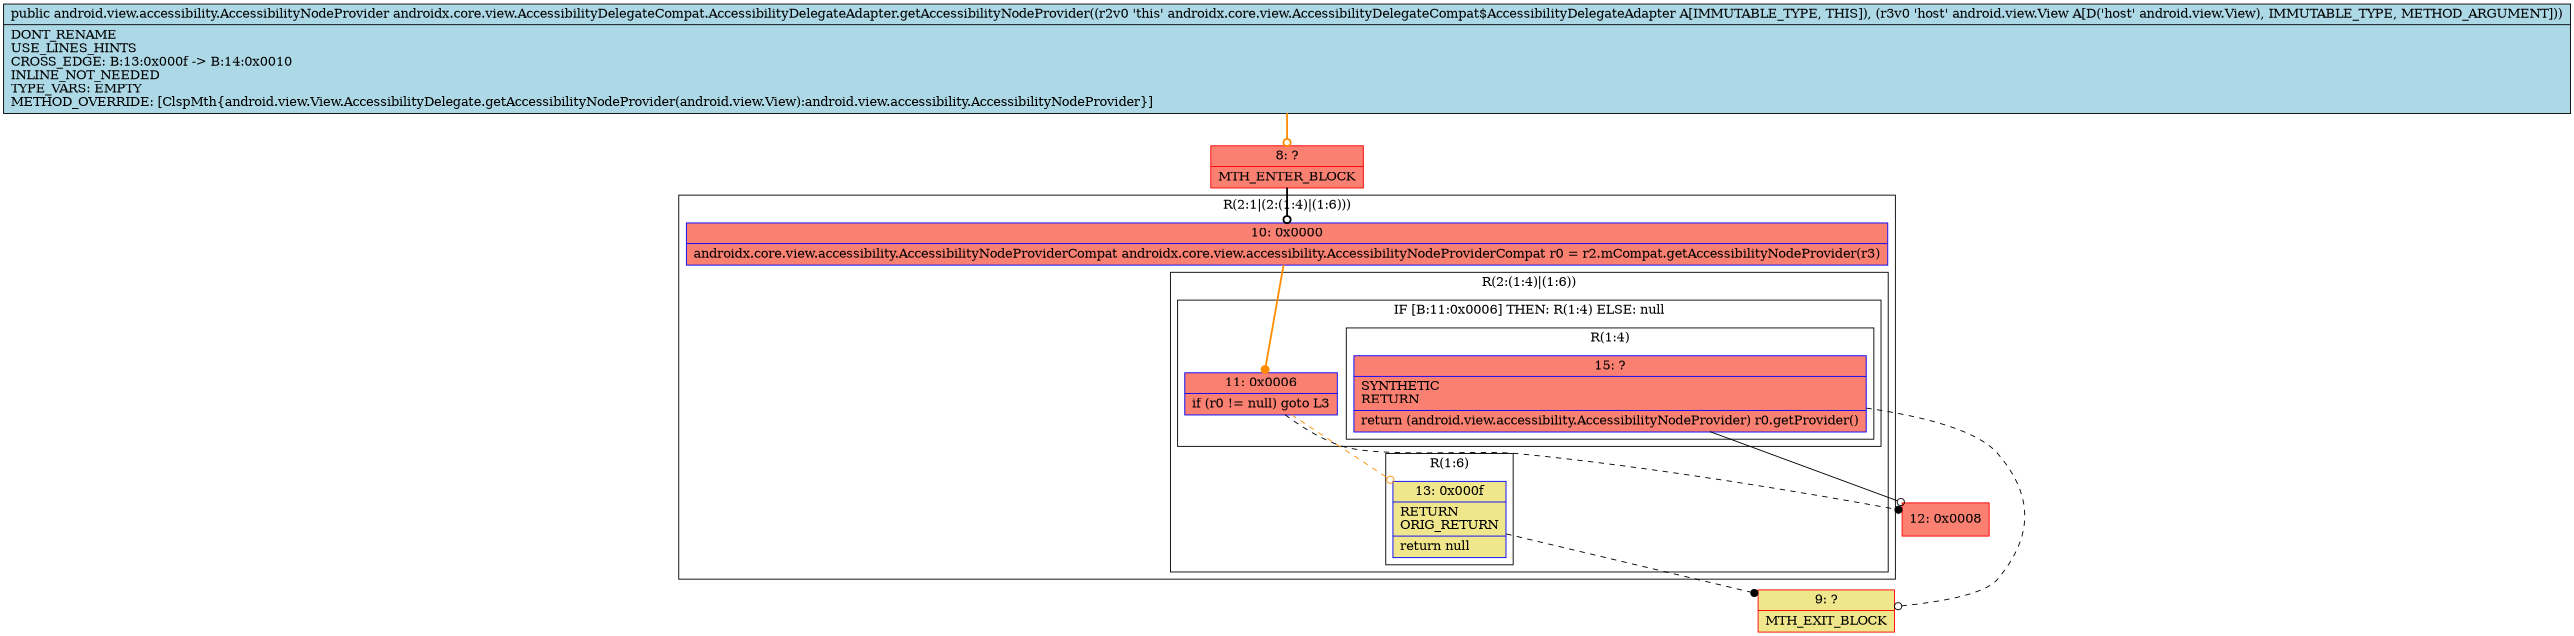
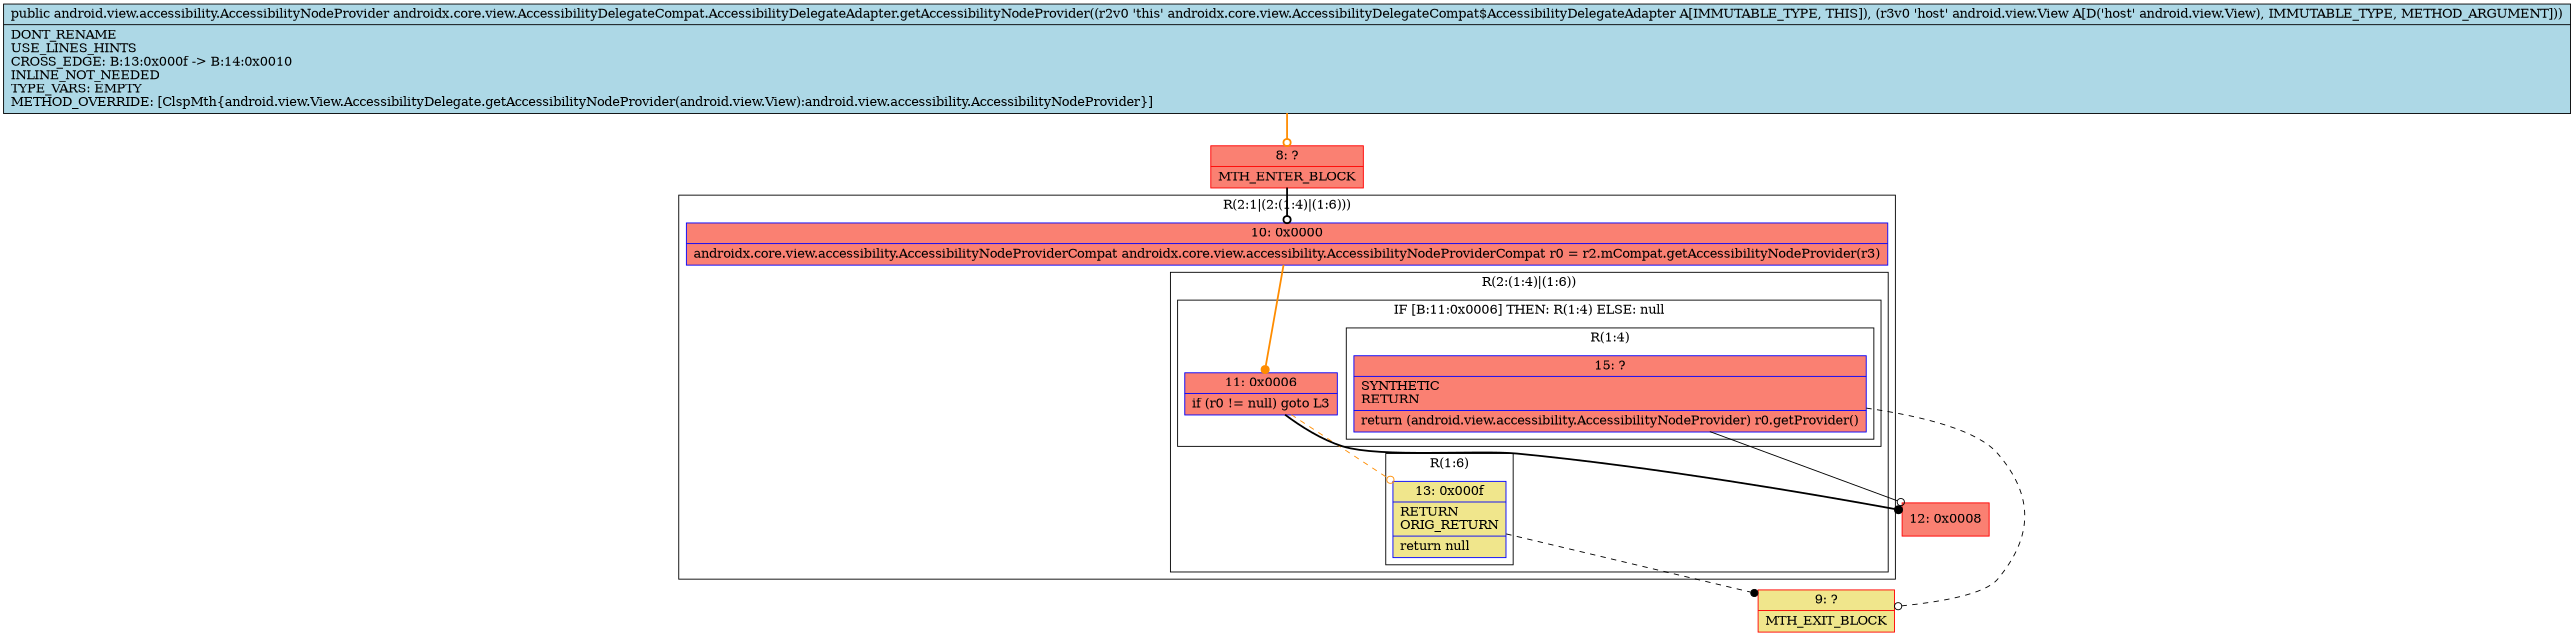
(1587, 461) -> (1587, 461)
